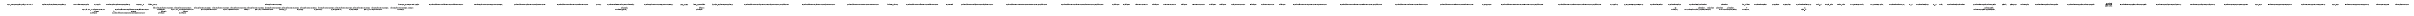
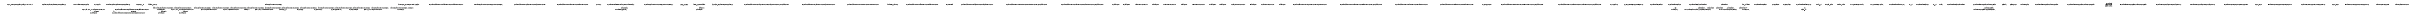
none -> (1734, 7)
